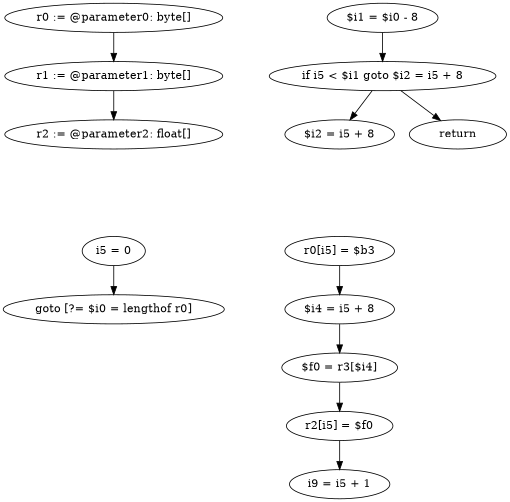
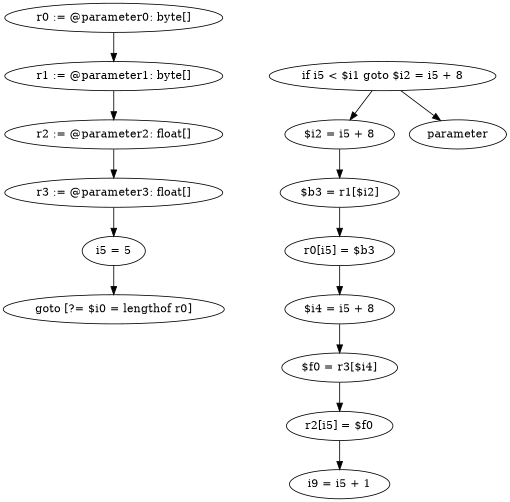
(383, 18) -> none
(458, 134) -> (458, 134)
none -> (114, 193)
none -> (340, 193)
(114, 251) -> (114, 251)
